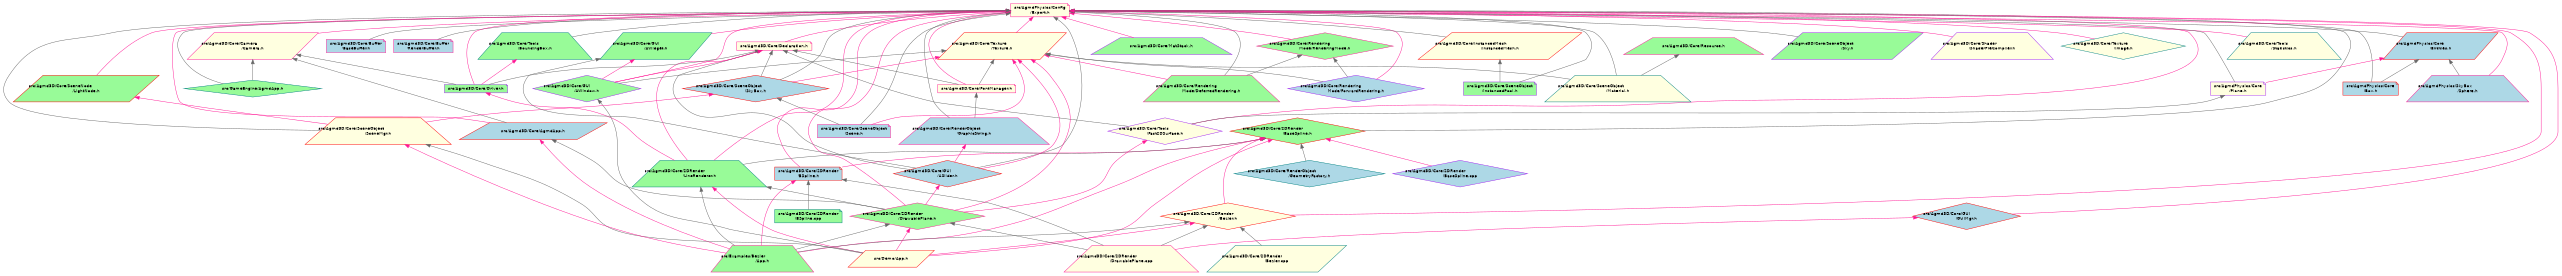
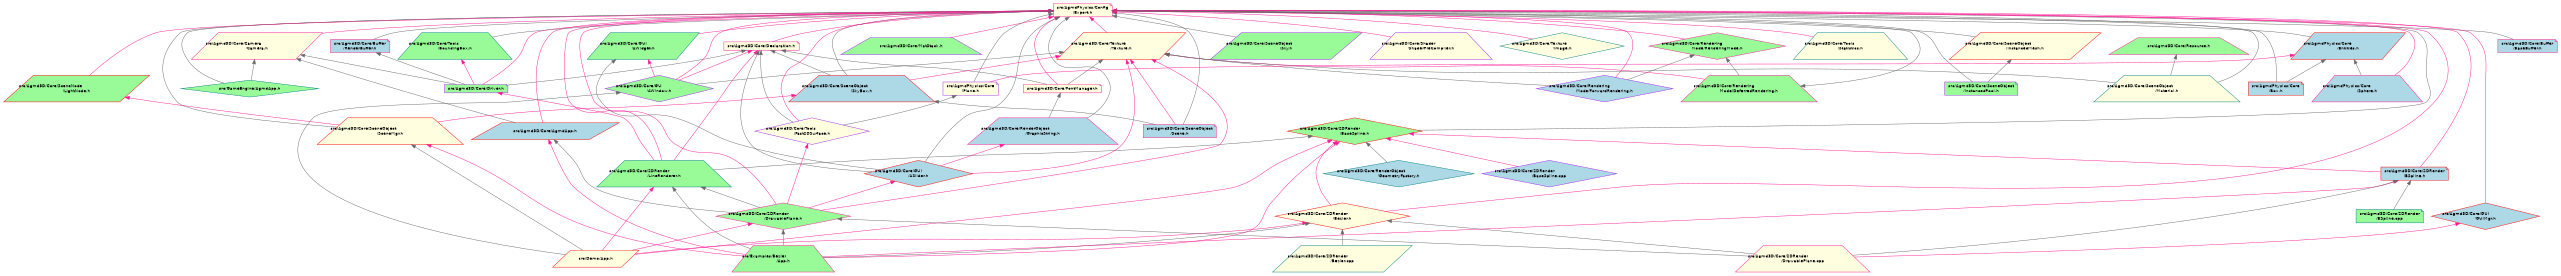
(1180, 20) -> (1585, 17)
(1500, 46) -> (2025, 46)
none -> (423, 70)
(756, 89) -> (862, 89)
(2468, 89) -> (2367, 89)
